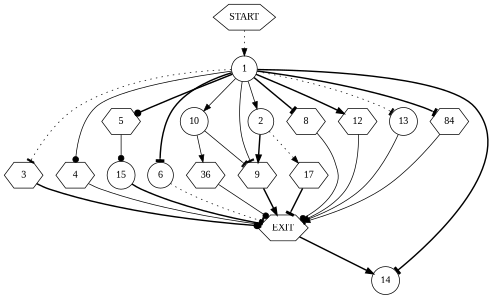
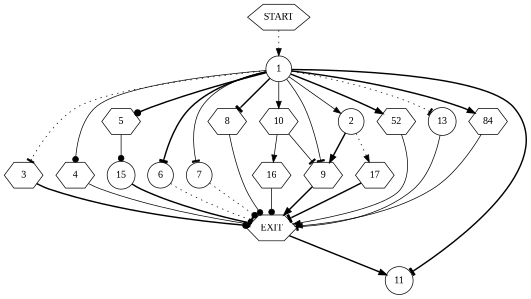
(346, 86) -> (381, 86)
(194, 121) -> (279, 121)
(358, 121) -> (396, 121)
none -> (199, 175)
(206, 175) -> (272, 175)
(386, 281) -> (399, 281)
